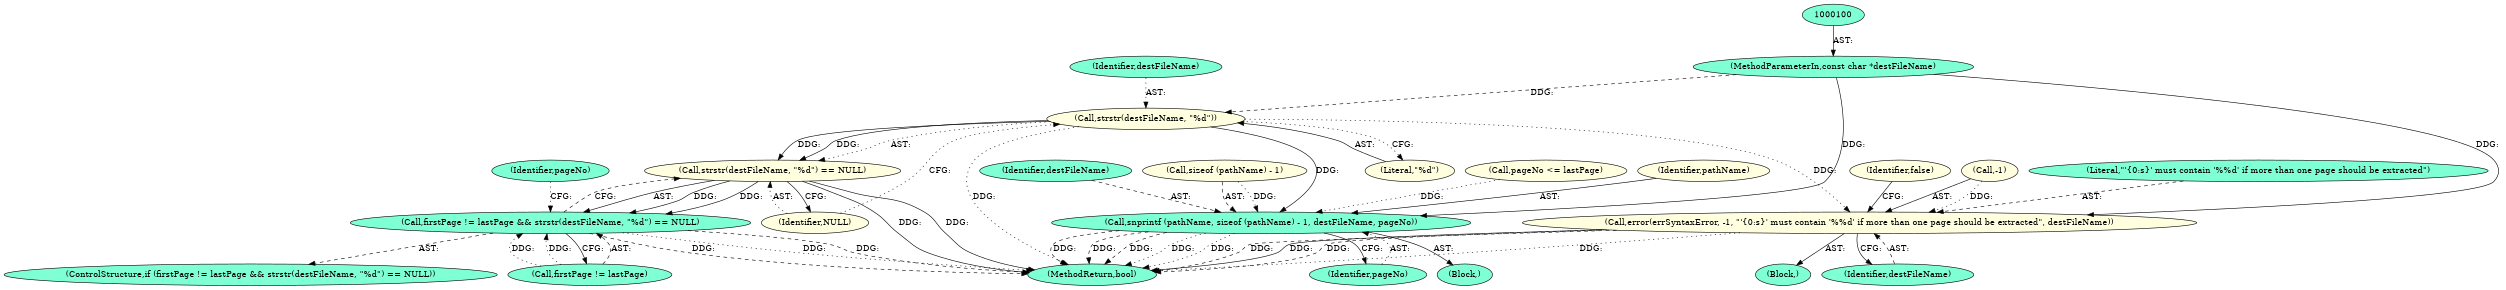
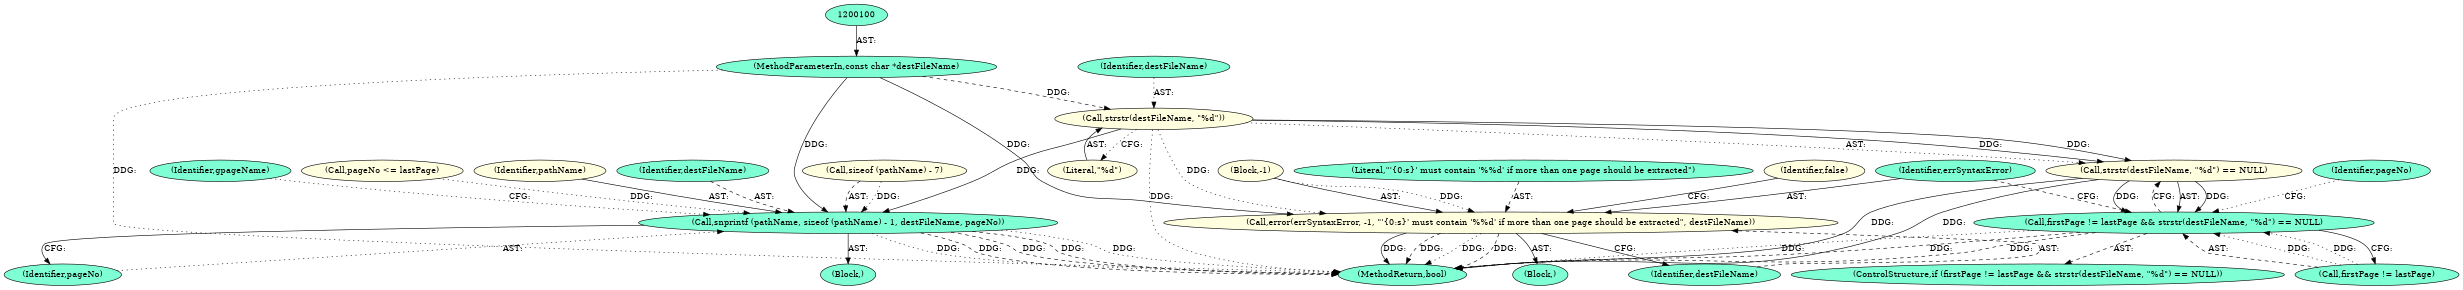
(1833, 15) -> (856, 15)
none -> (220, 171)
(1225, 171) -> (885, 171)
none -> (1955, 171)
(1990, 171) -> (1251, 171)
(815, 223) -> none
none -> (364, 241)
